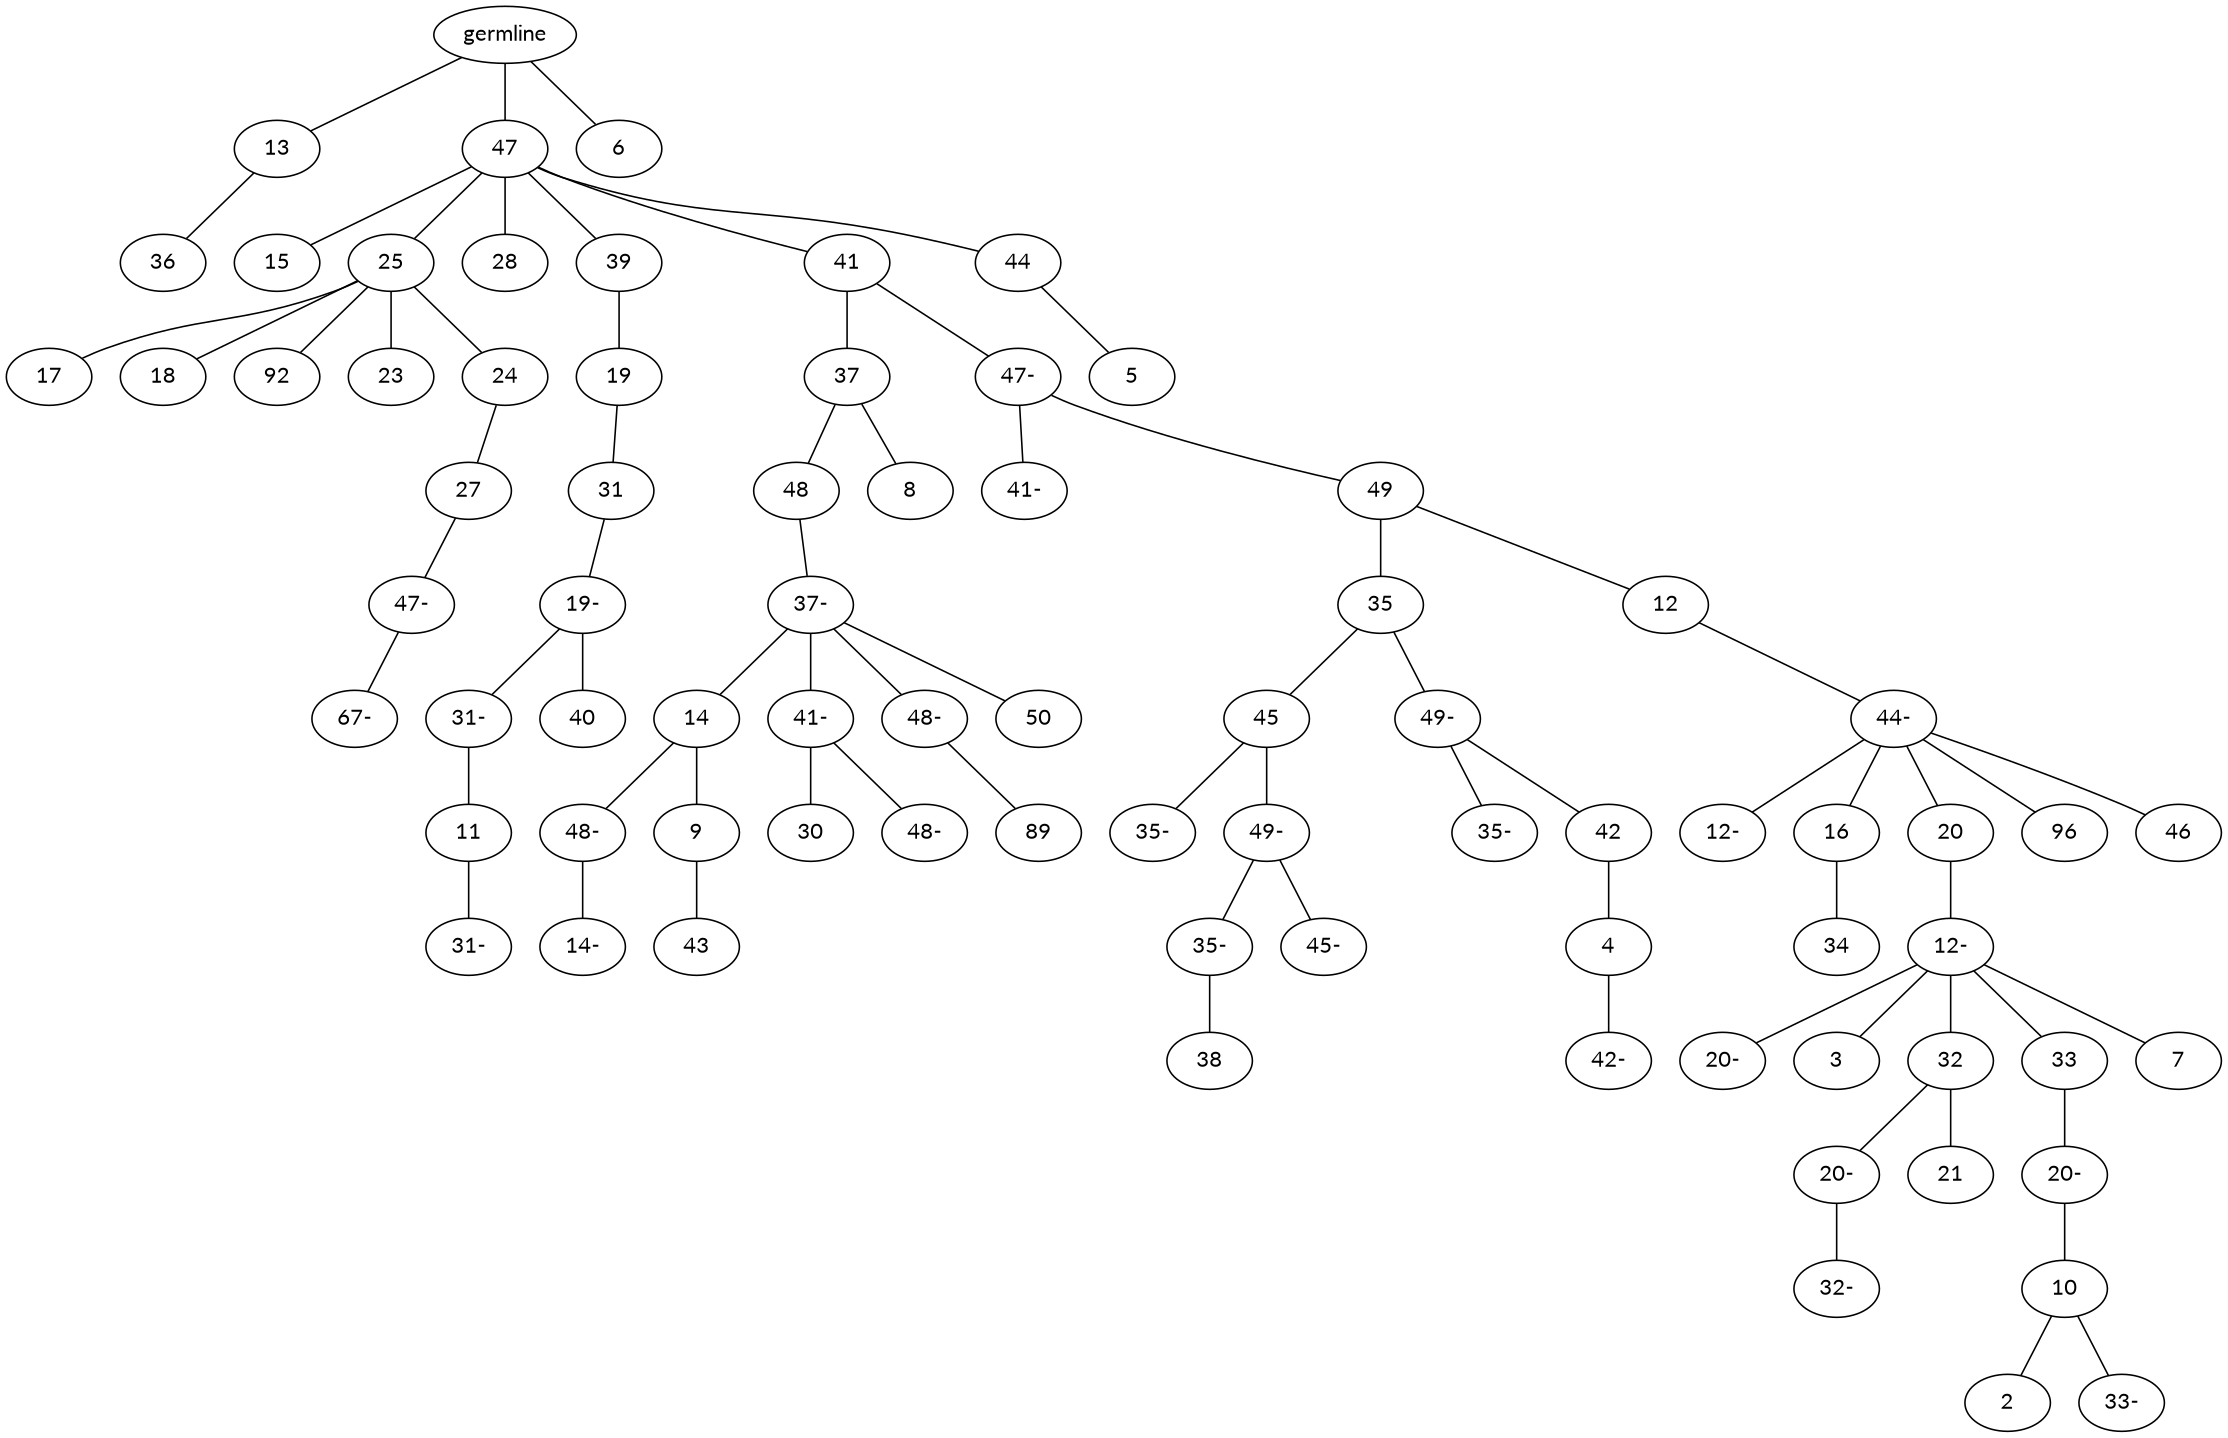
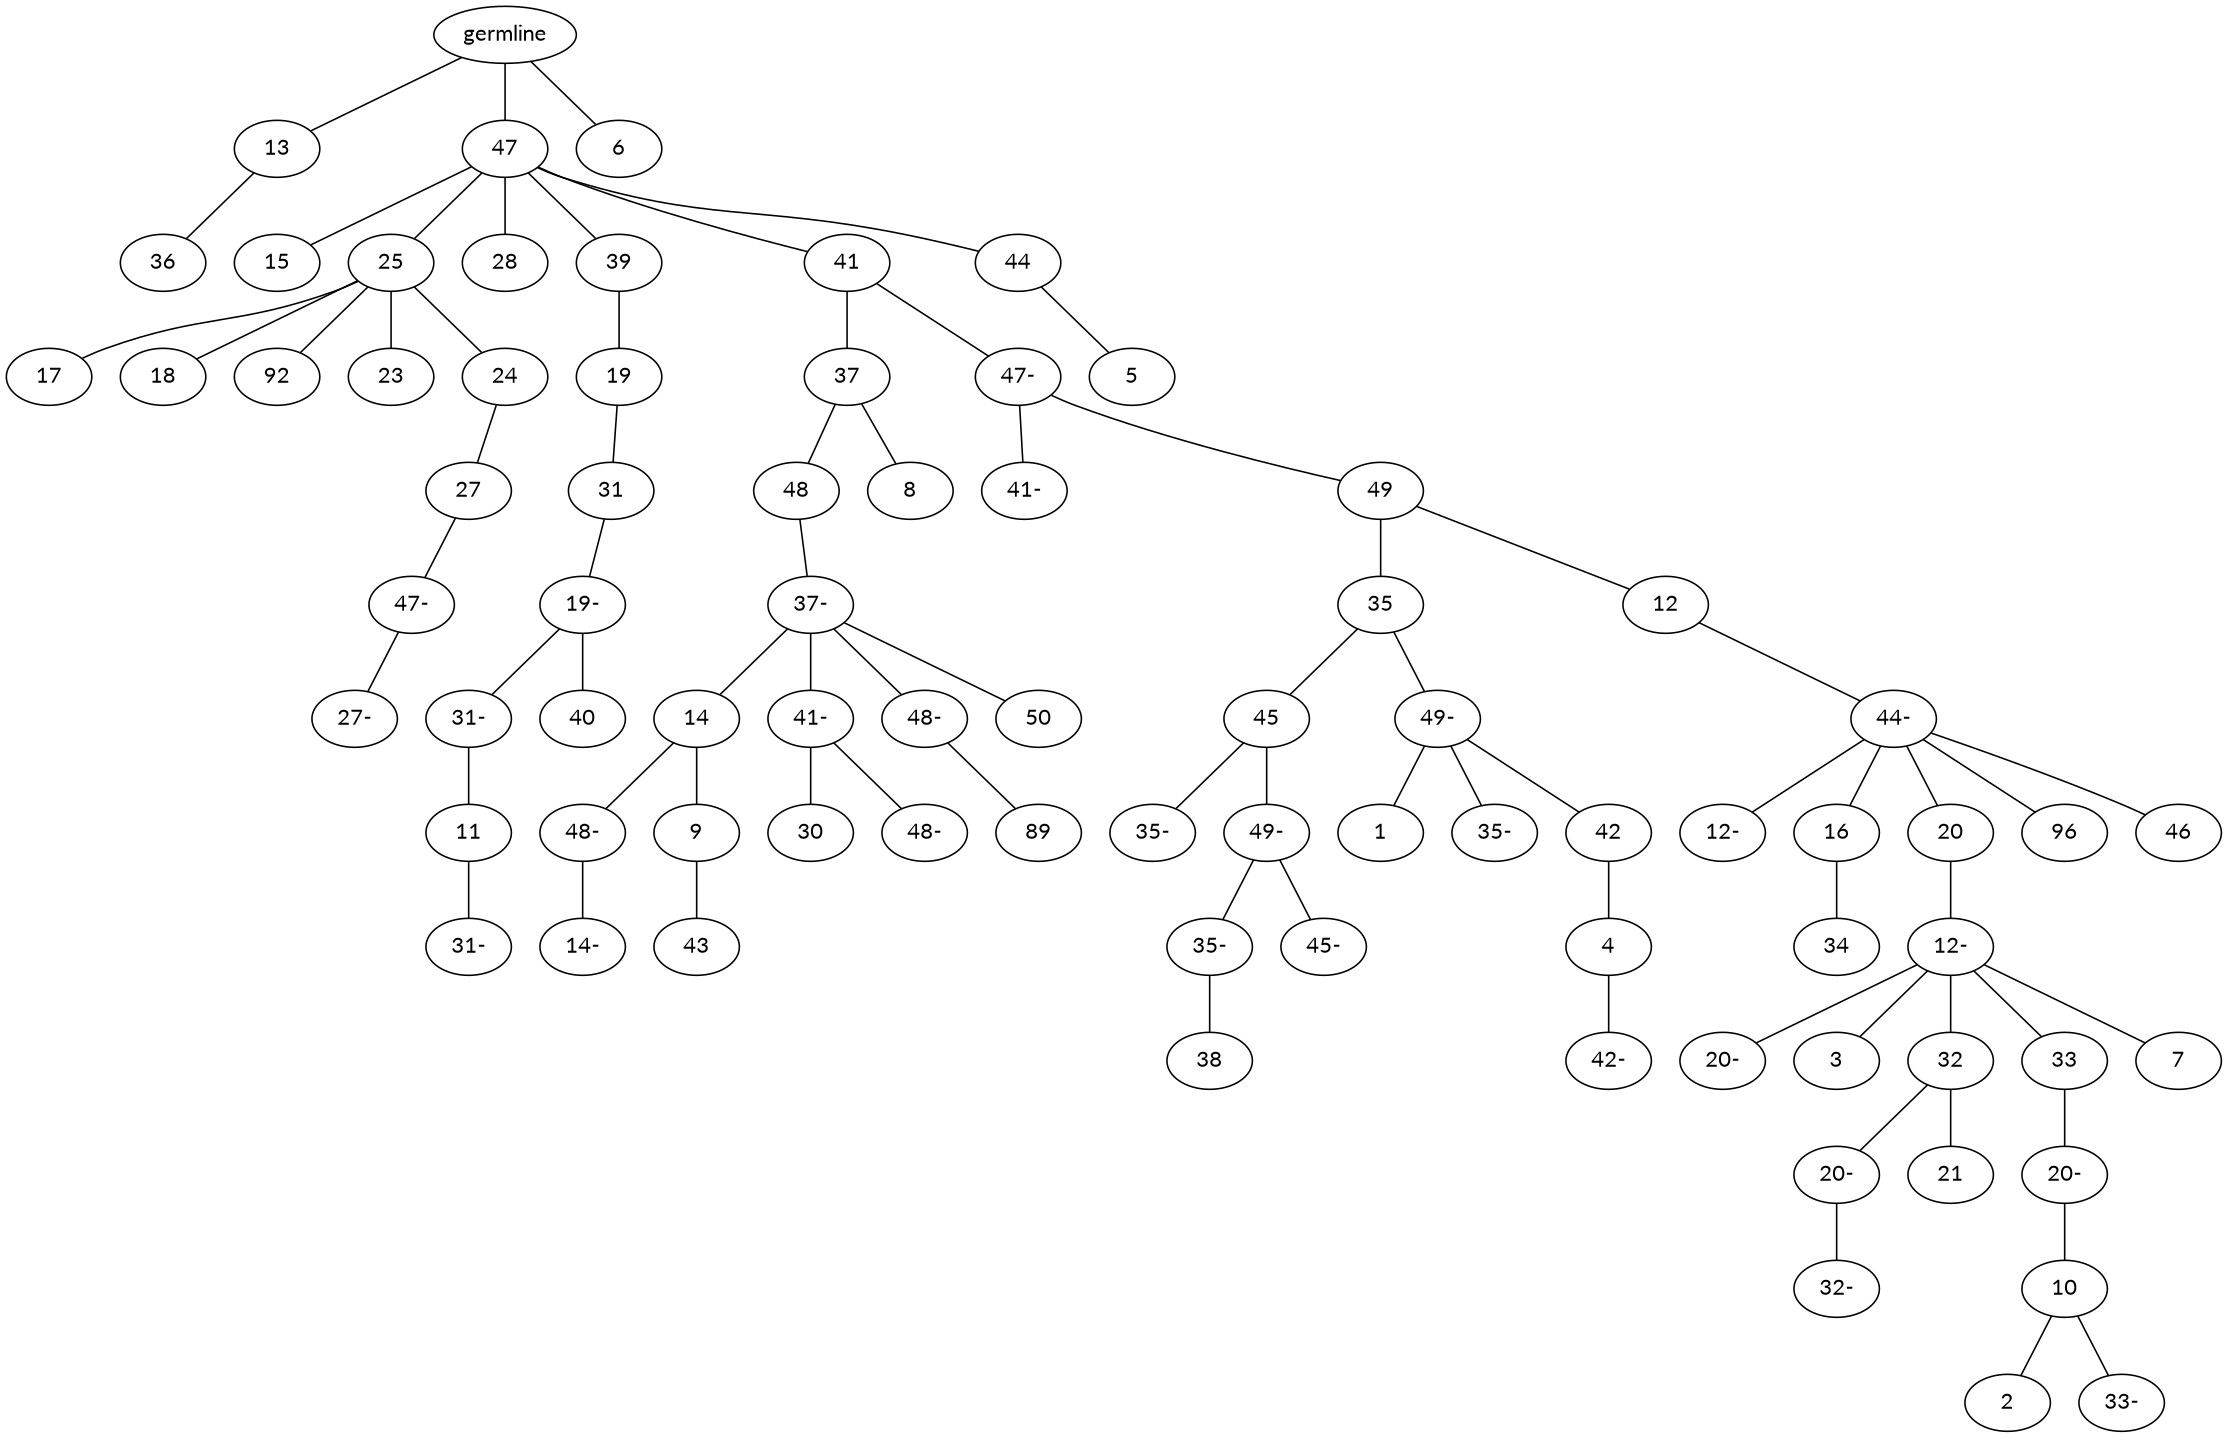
(355, 719) -> (355, 719)
none -> (1381, 833)
